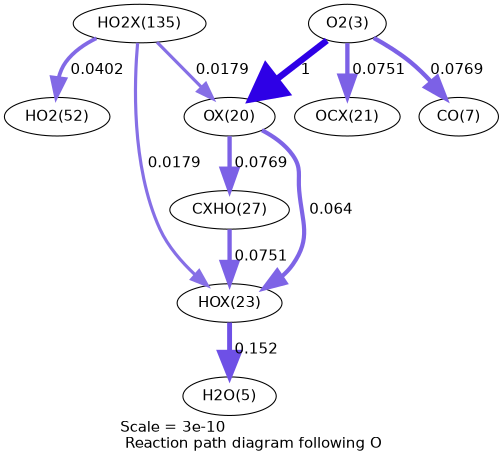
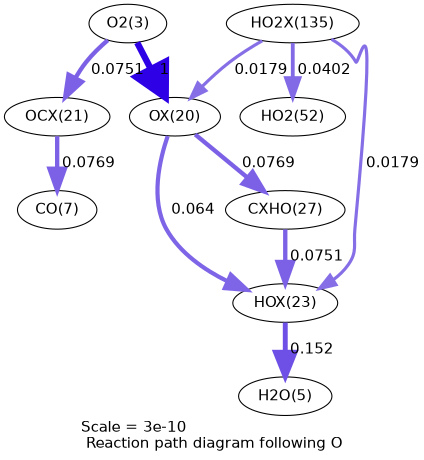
(404, 57) -> (57, 152)
